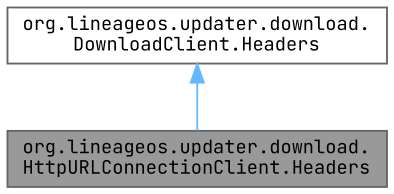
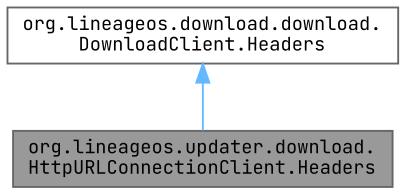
(197, 36) -> (203, 36)
